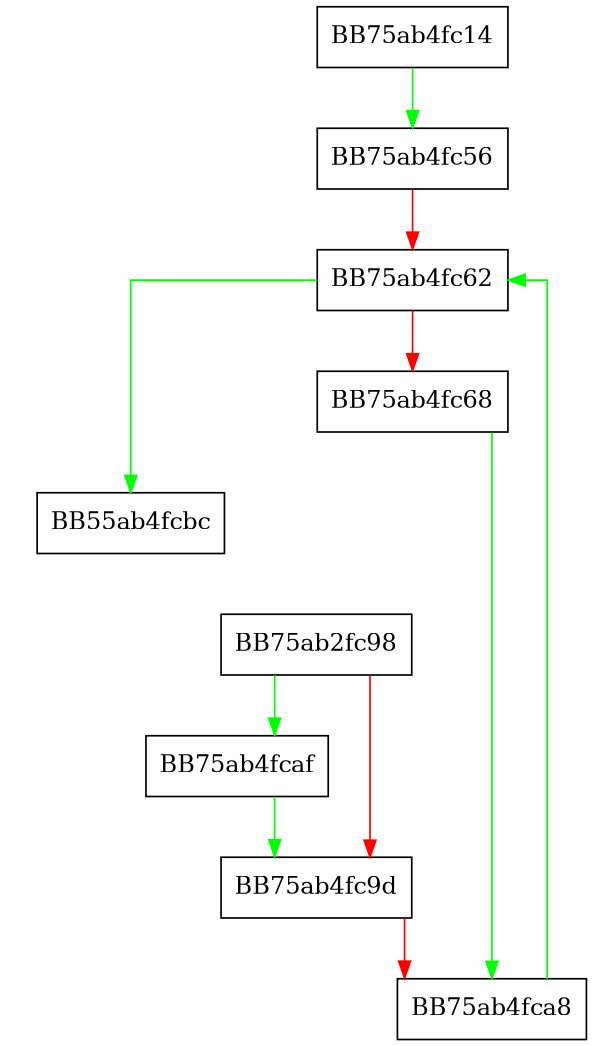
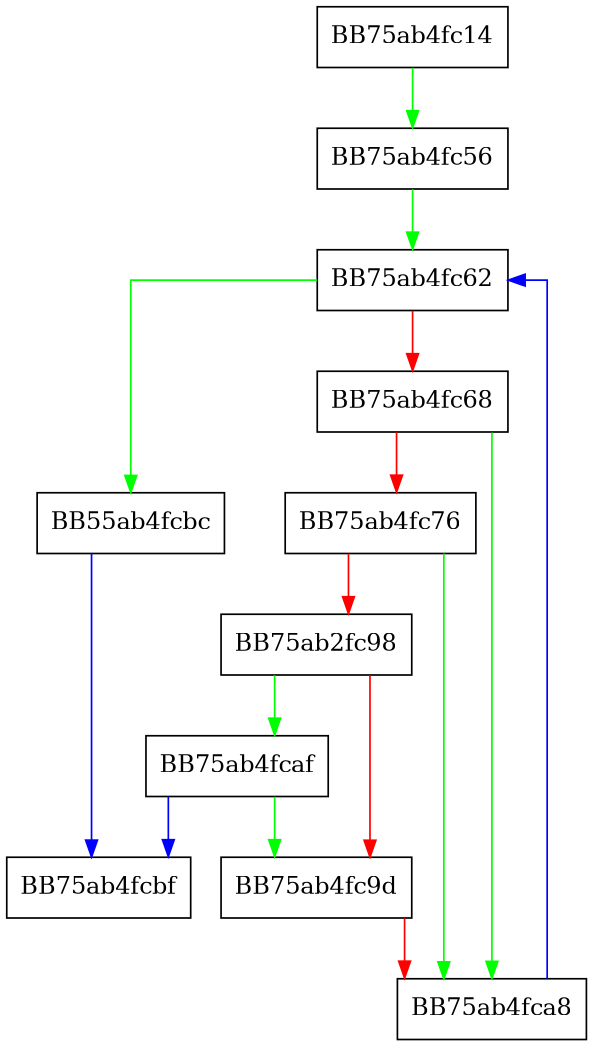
(413, 211) -> (413, 211)
none -> (381, 523)
(547, 618) -> (547, 618)
none -> (99, 888)
